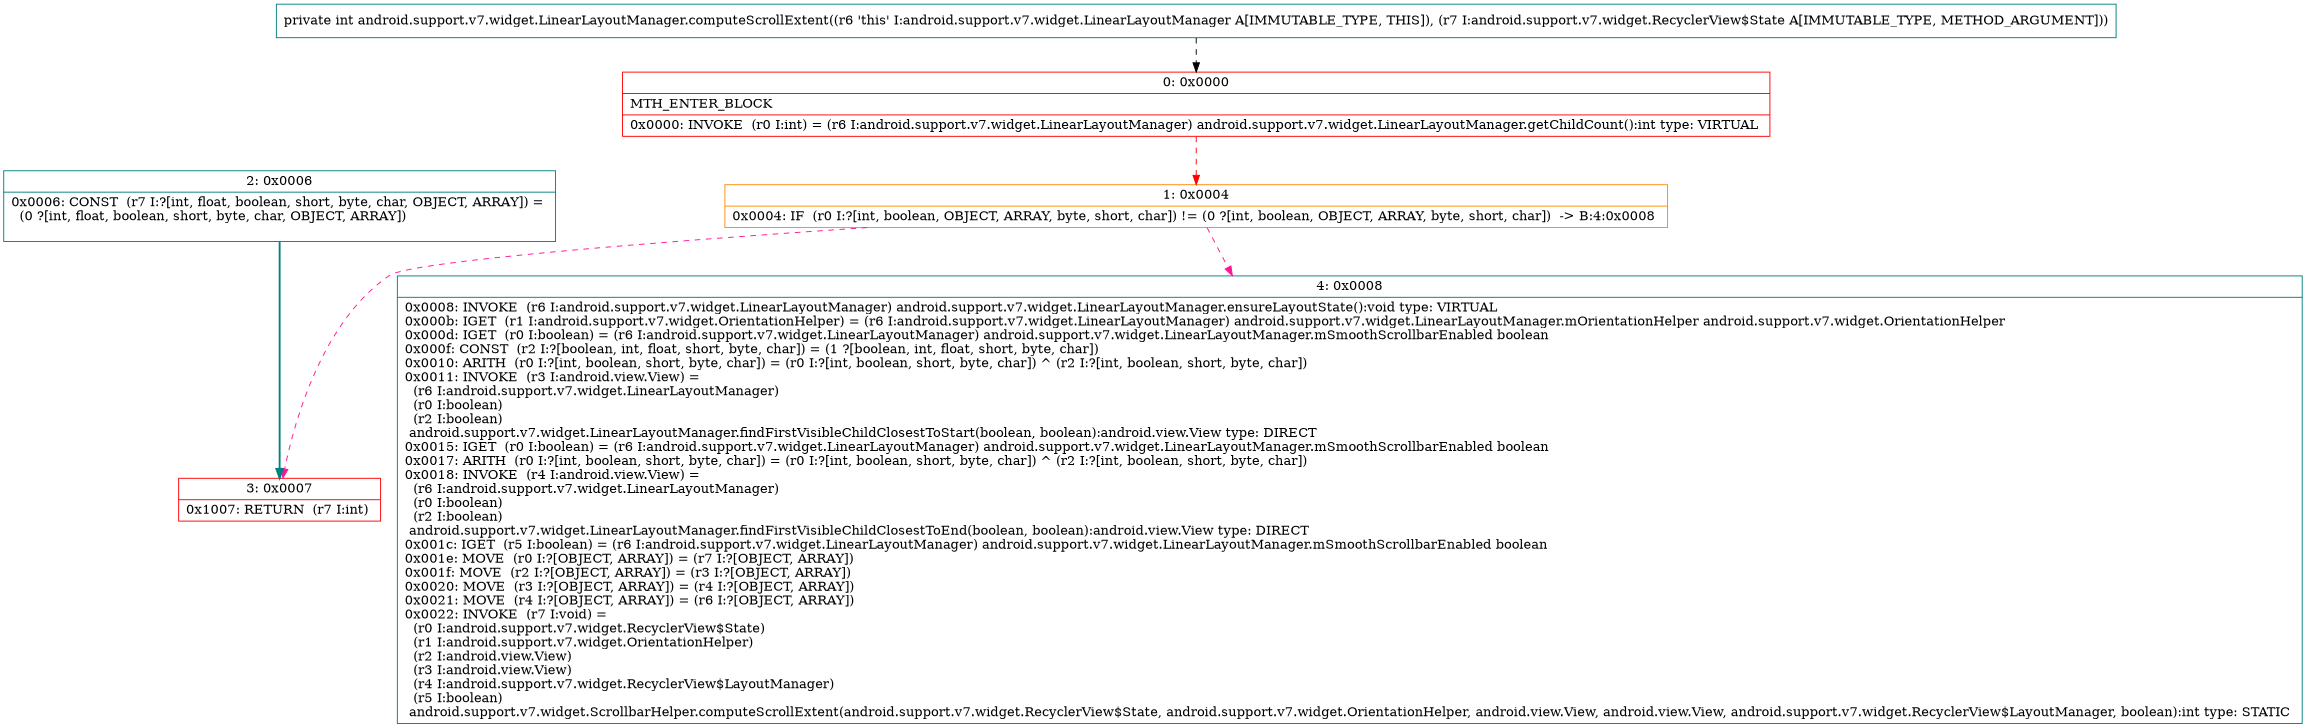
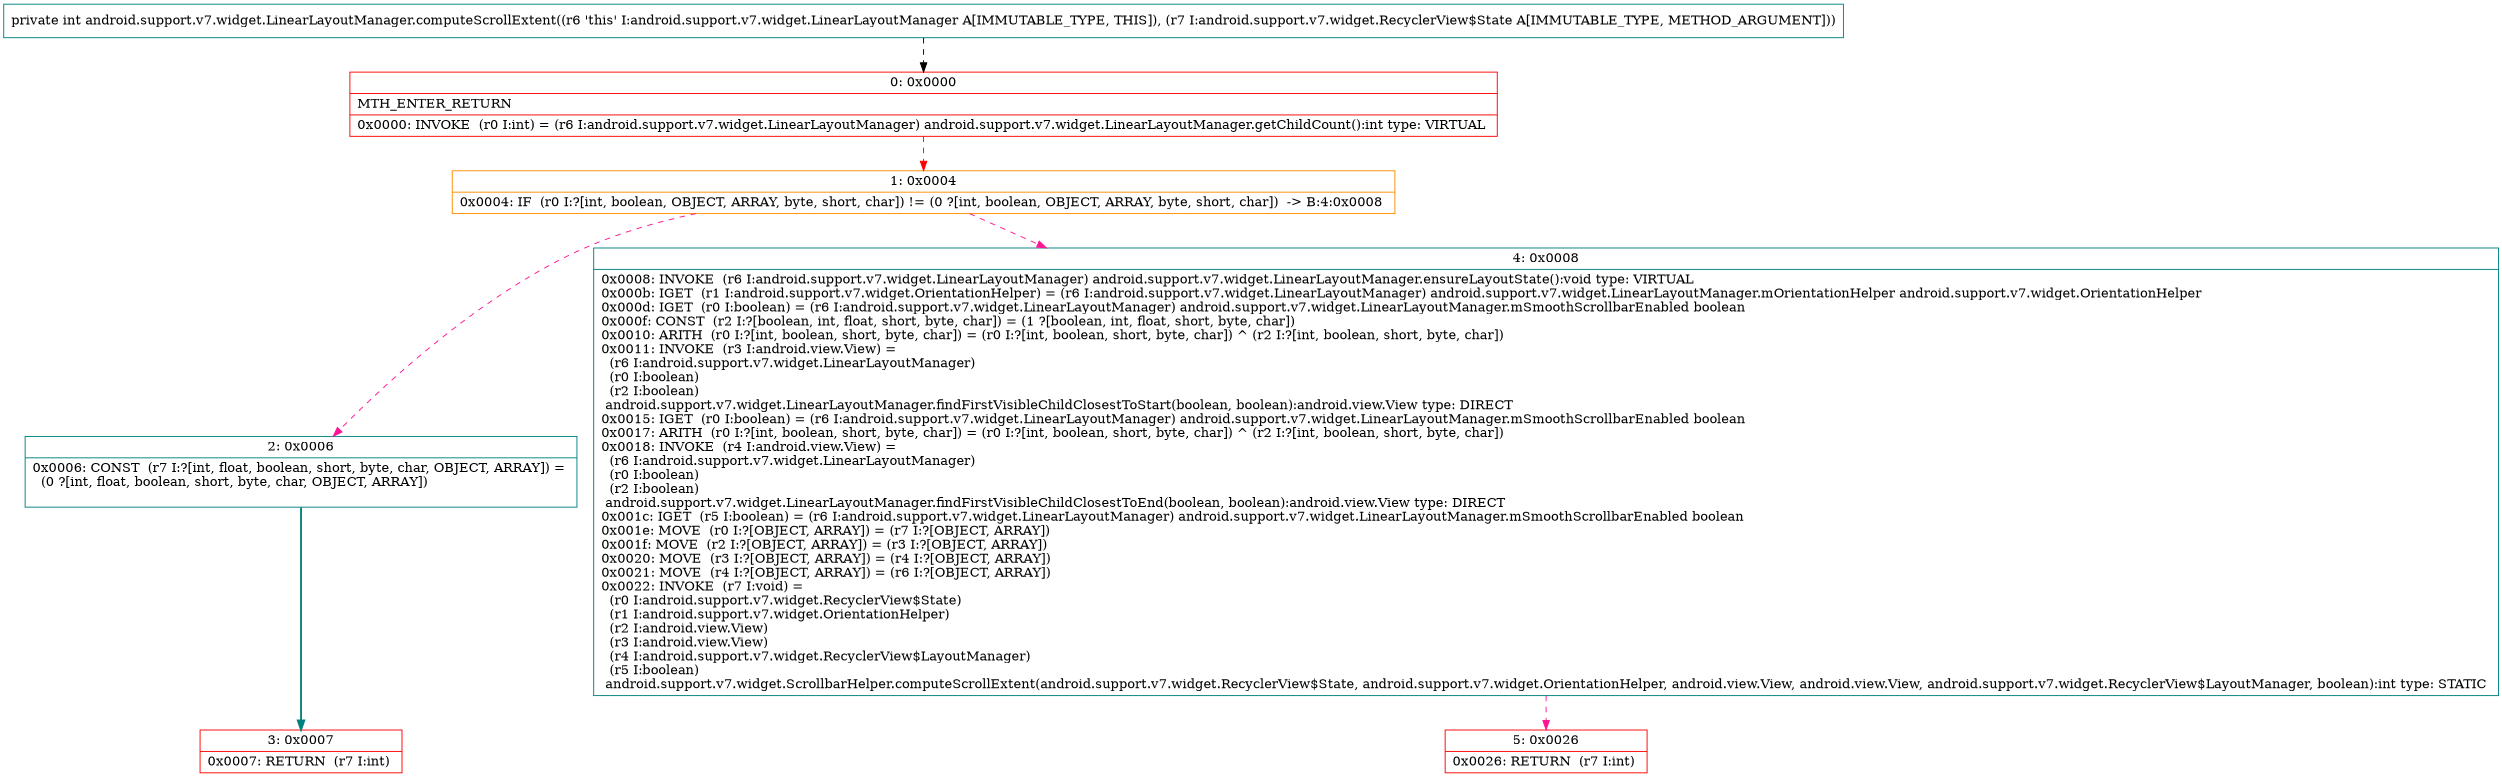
(702, 104) -> (435, 104)
(516, 256) -> (502, 294)
(280, 510) -> (301, 762)
none -> (1546, 751)
